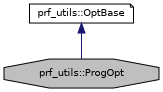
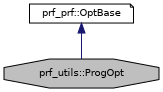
(82, 14) -> (82, 14)
